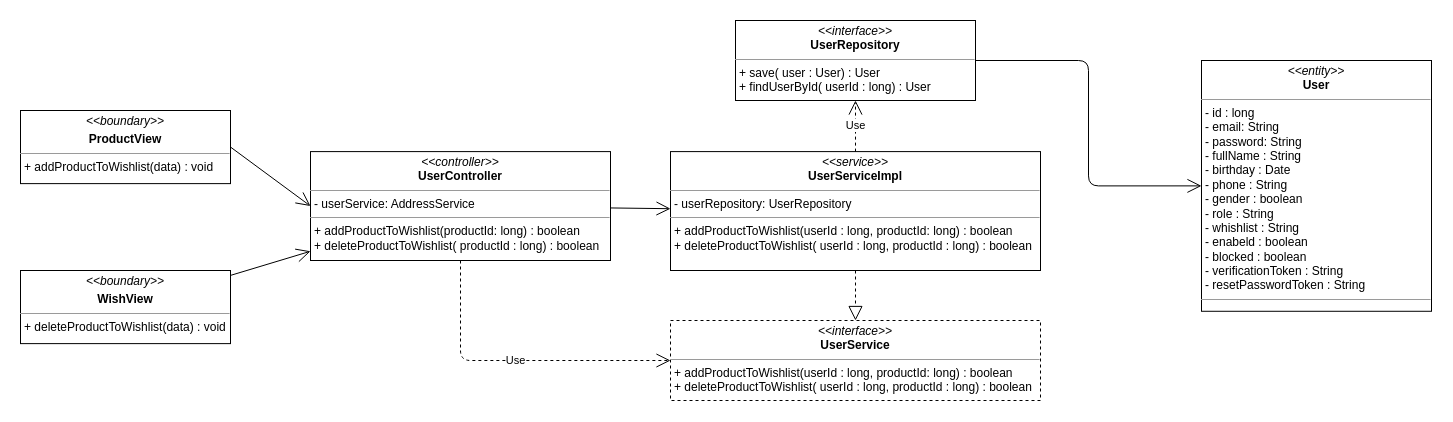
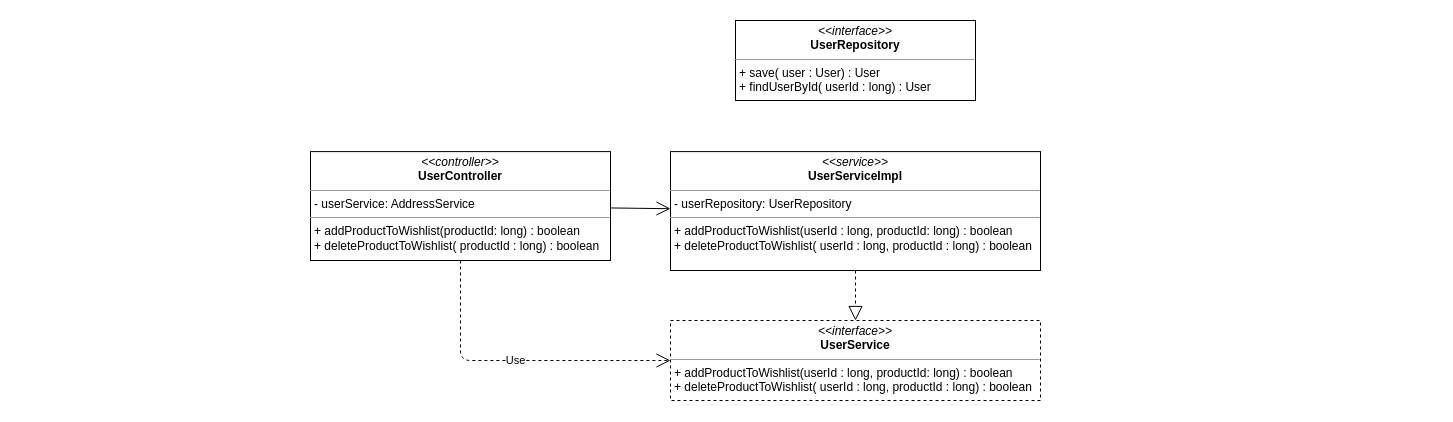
(1089, 122) -> none
(856, 127) -> none
(126, 147) -> none
(269, 176) -> none
(1317, 186) -> none
(269, 264) -> none
(126, 307) -> none
